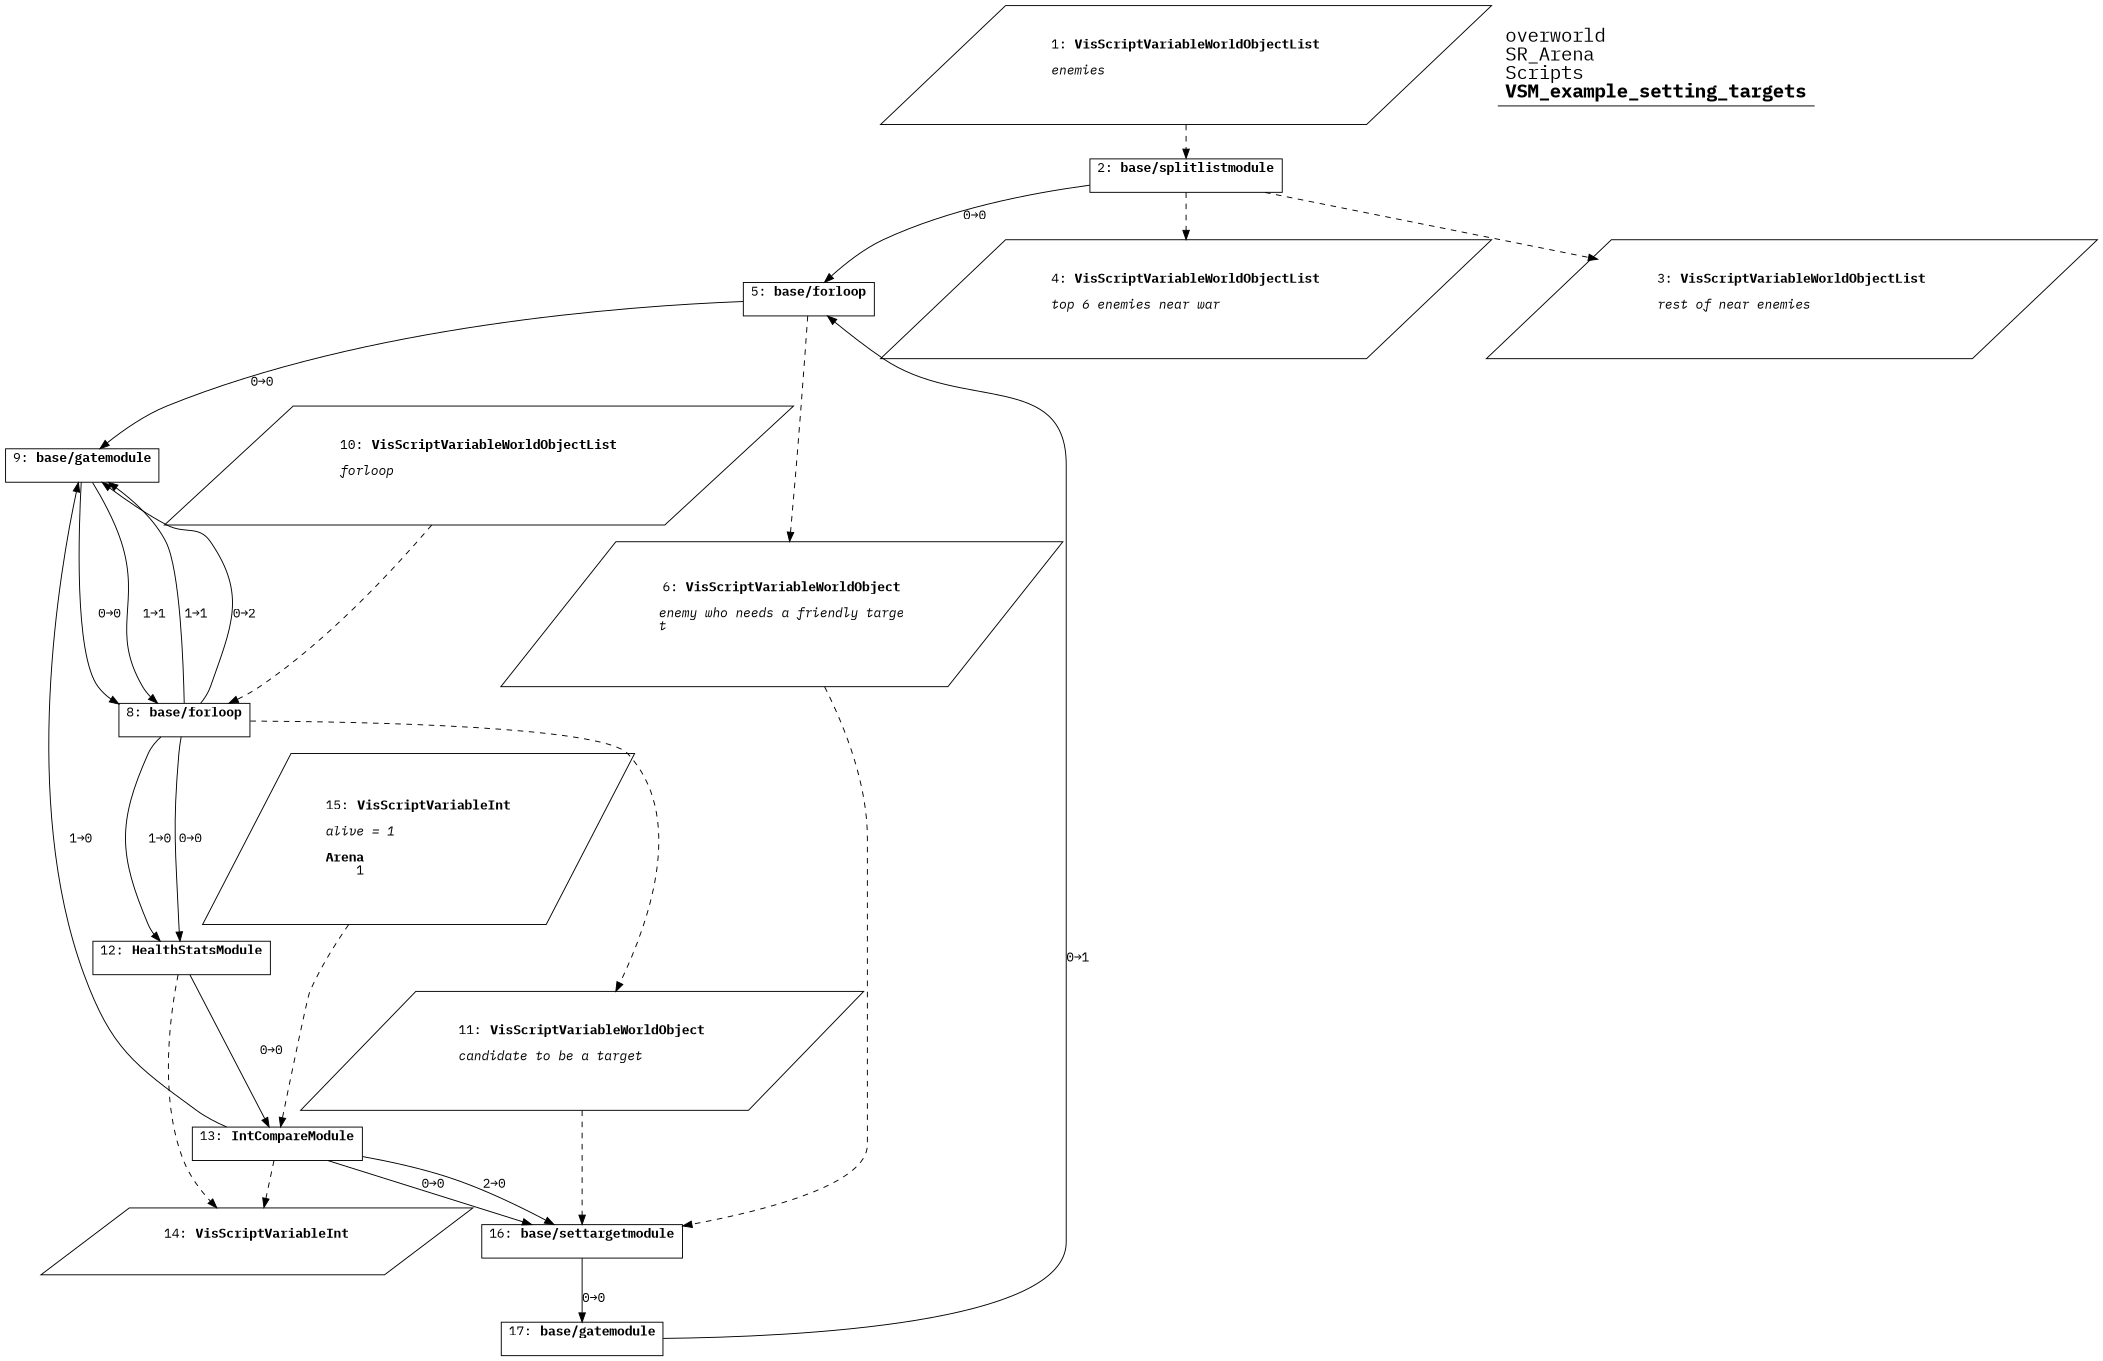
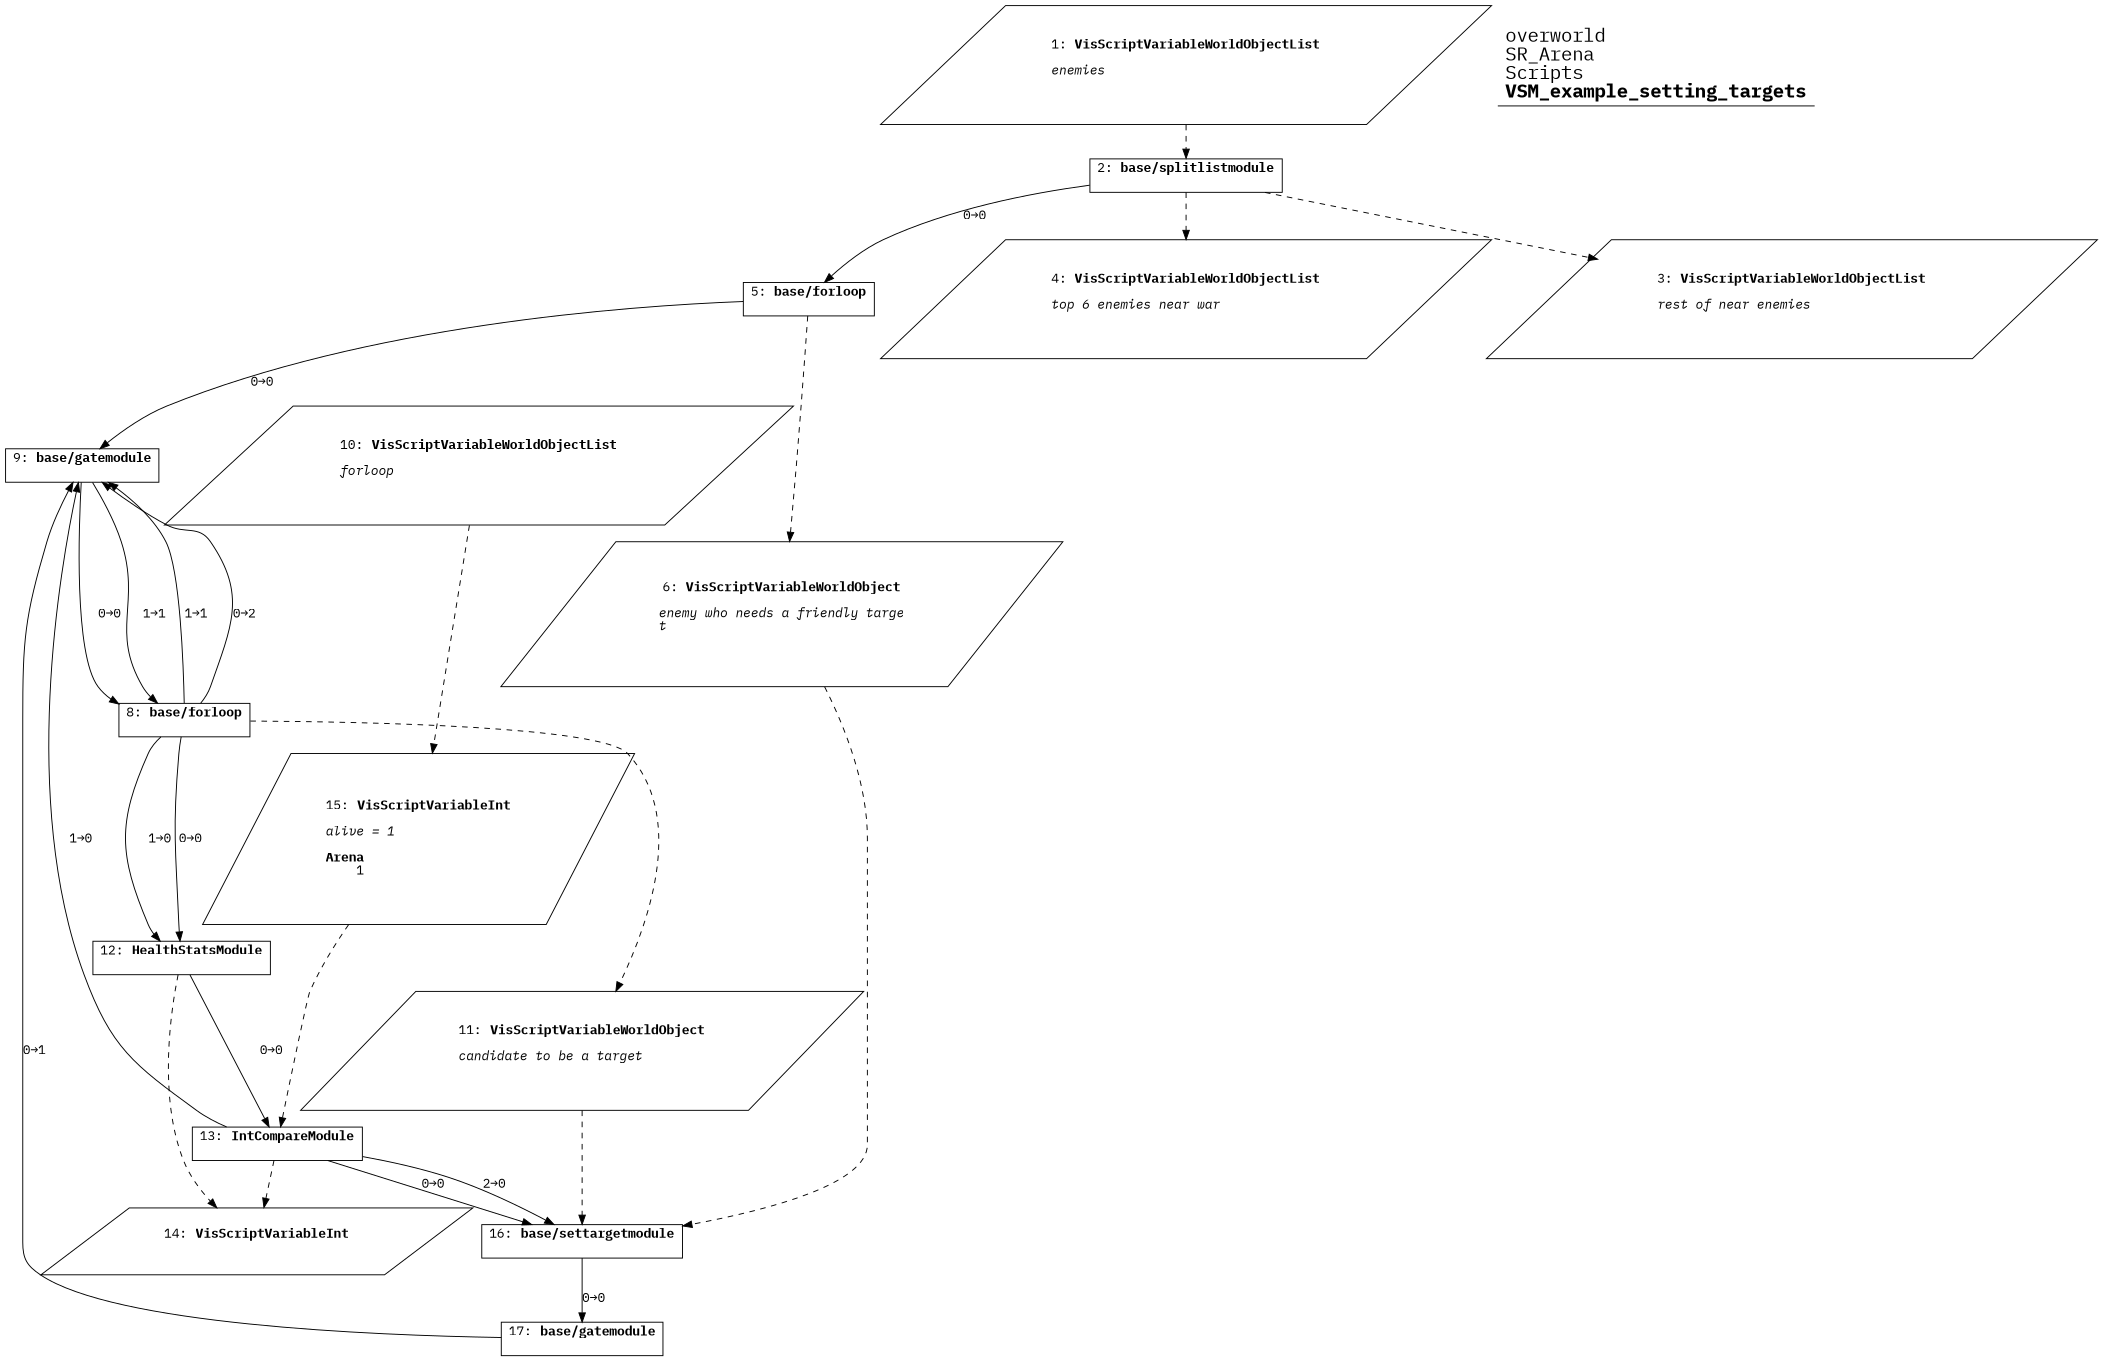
(341, 620) -> (452, 635)
(1066, 925) -> (23, 1117)
